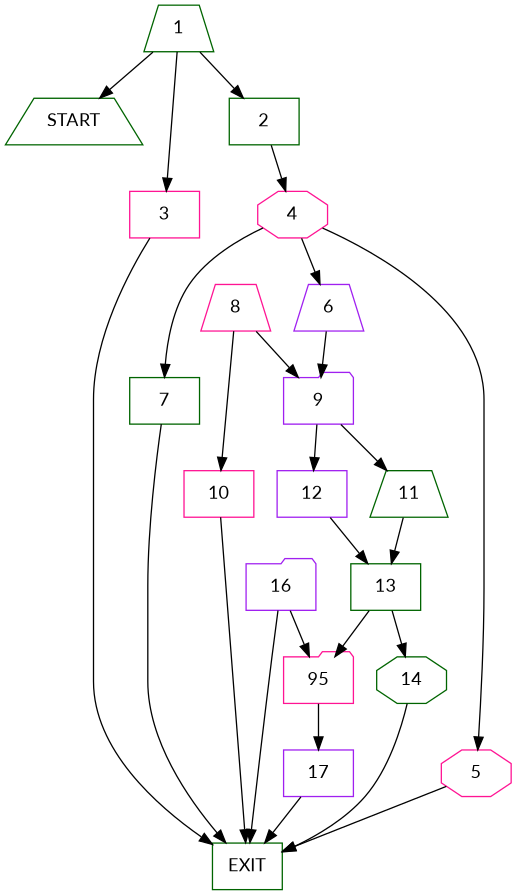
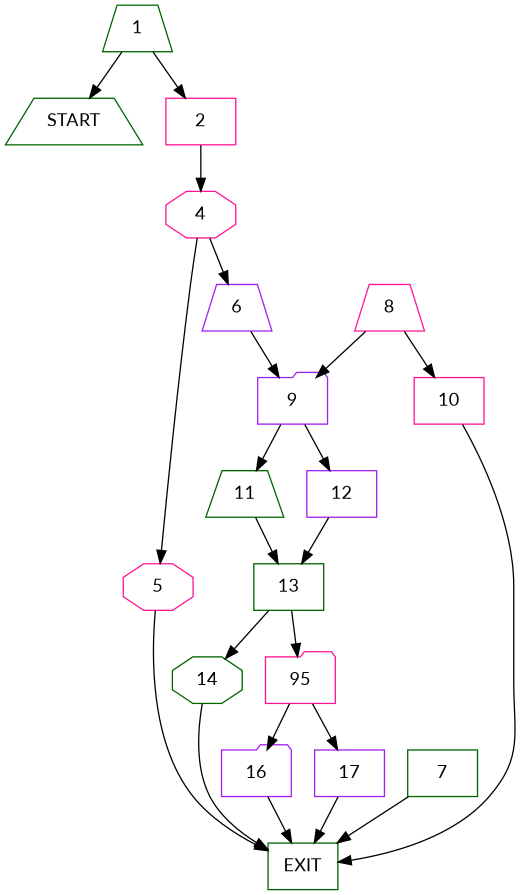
(264, 122) -> (201, 122)
(165, 215) -> none
(192, 281) -> none
(297, 628) -> (281, 721)
